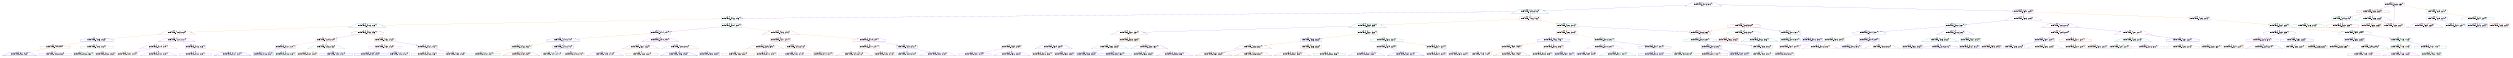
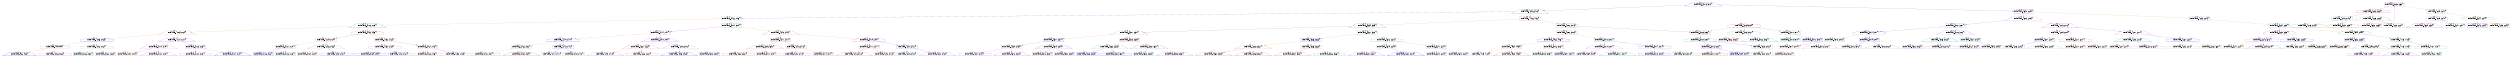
none -> (1054, 40)
